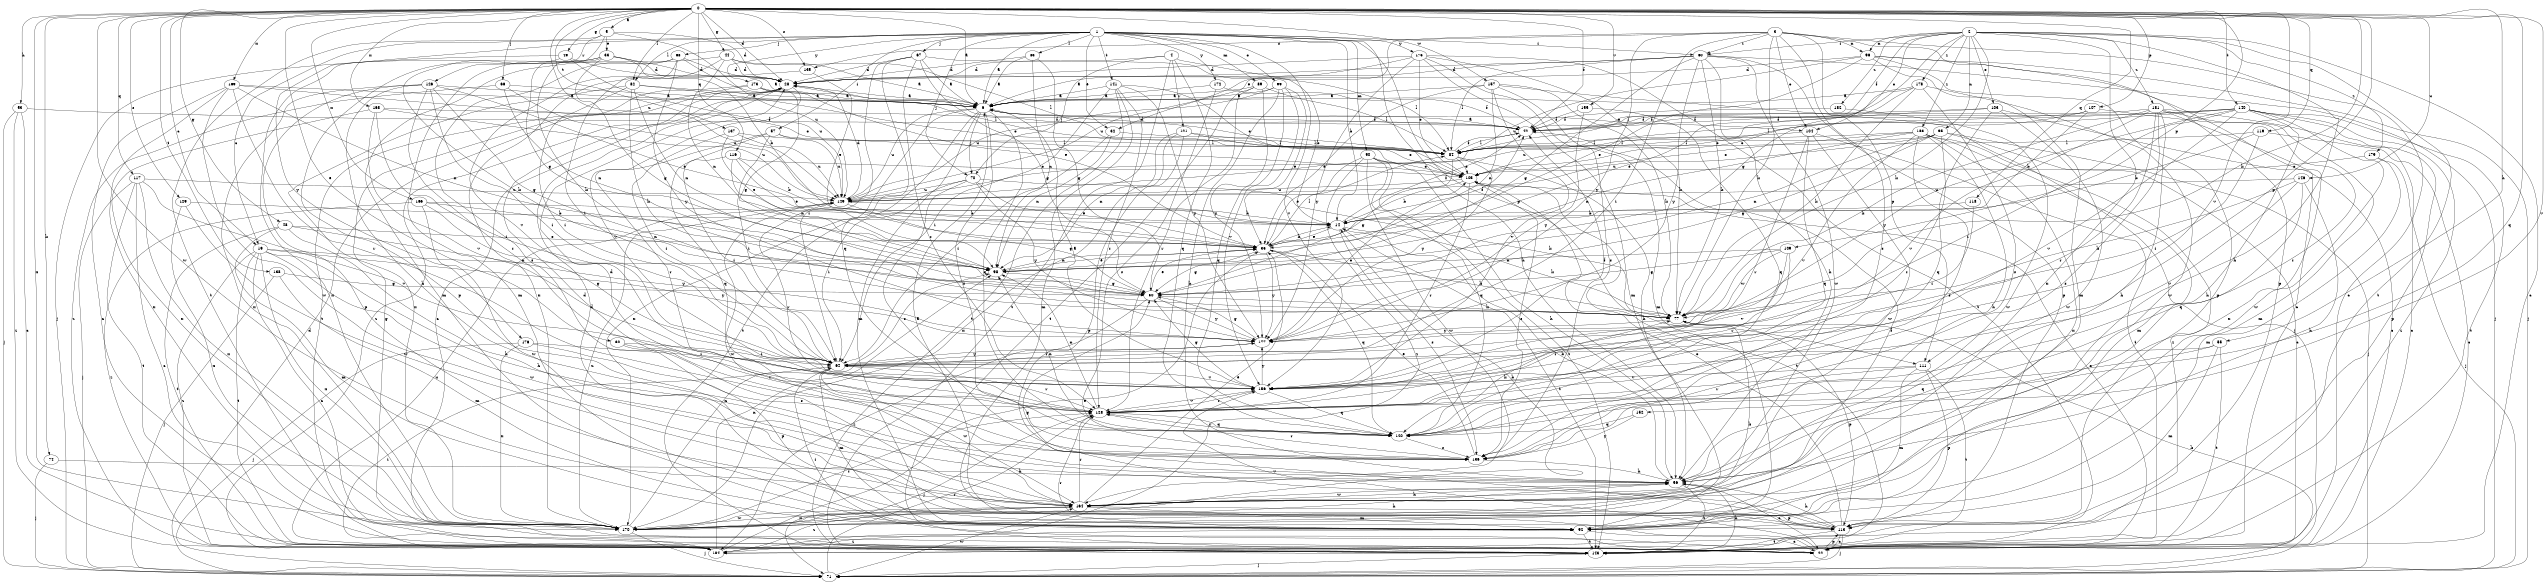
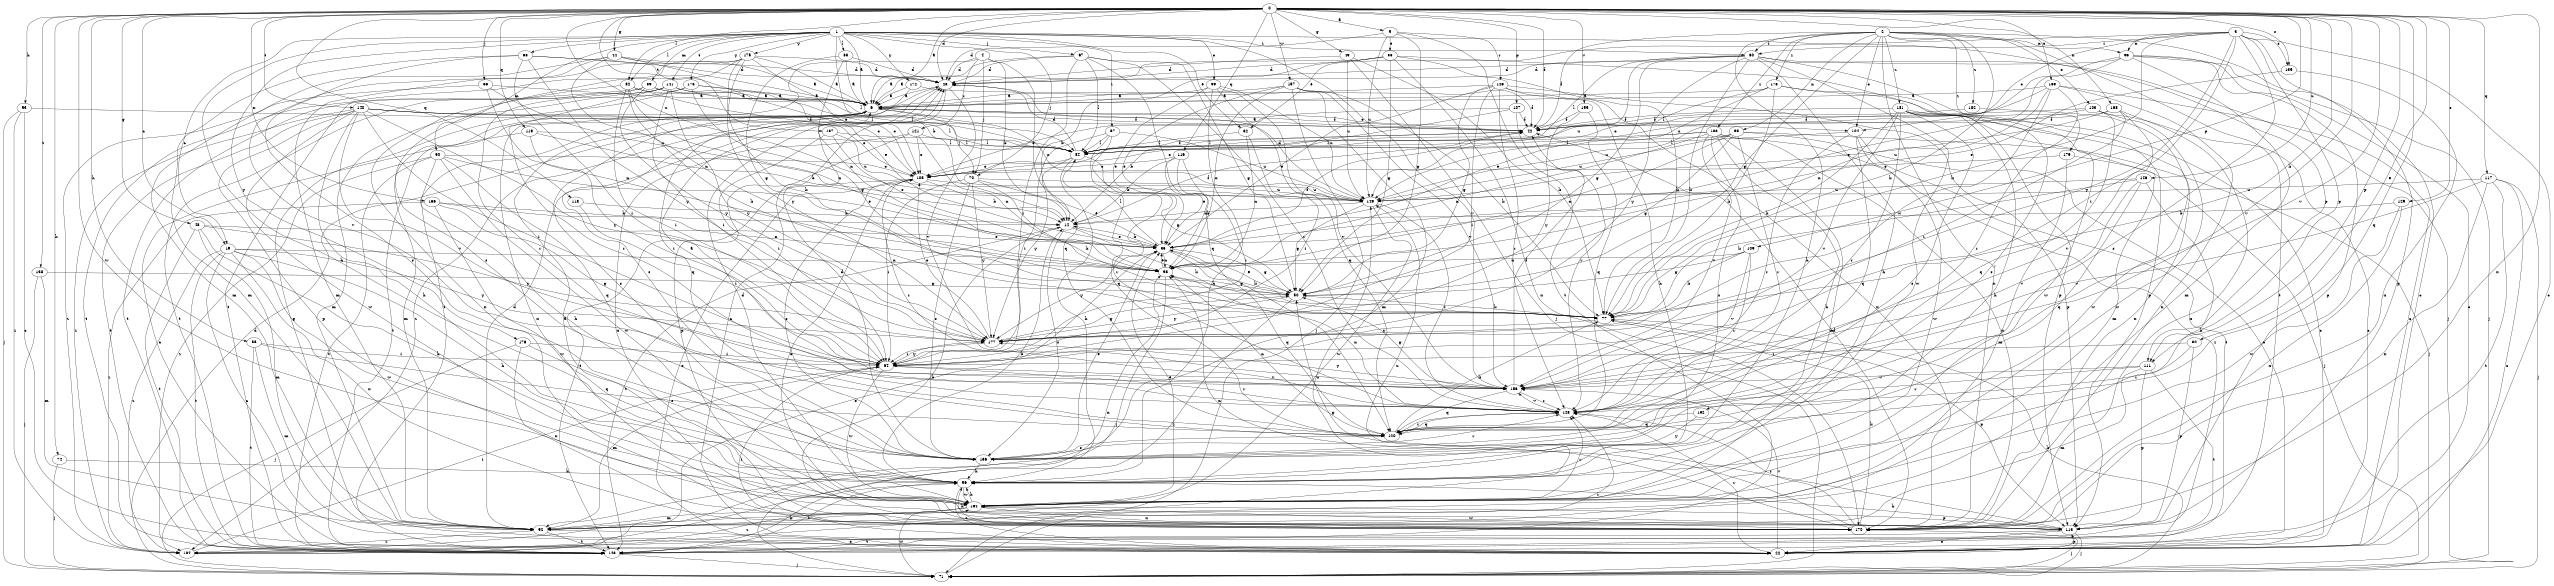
(1743, 284) -> (1689, 284)
(556, 396) -> (1650, 314)
(933, 488) -> (766, 515)
